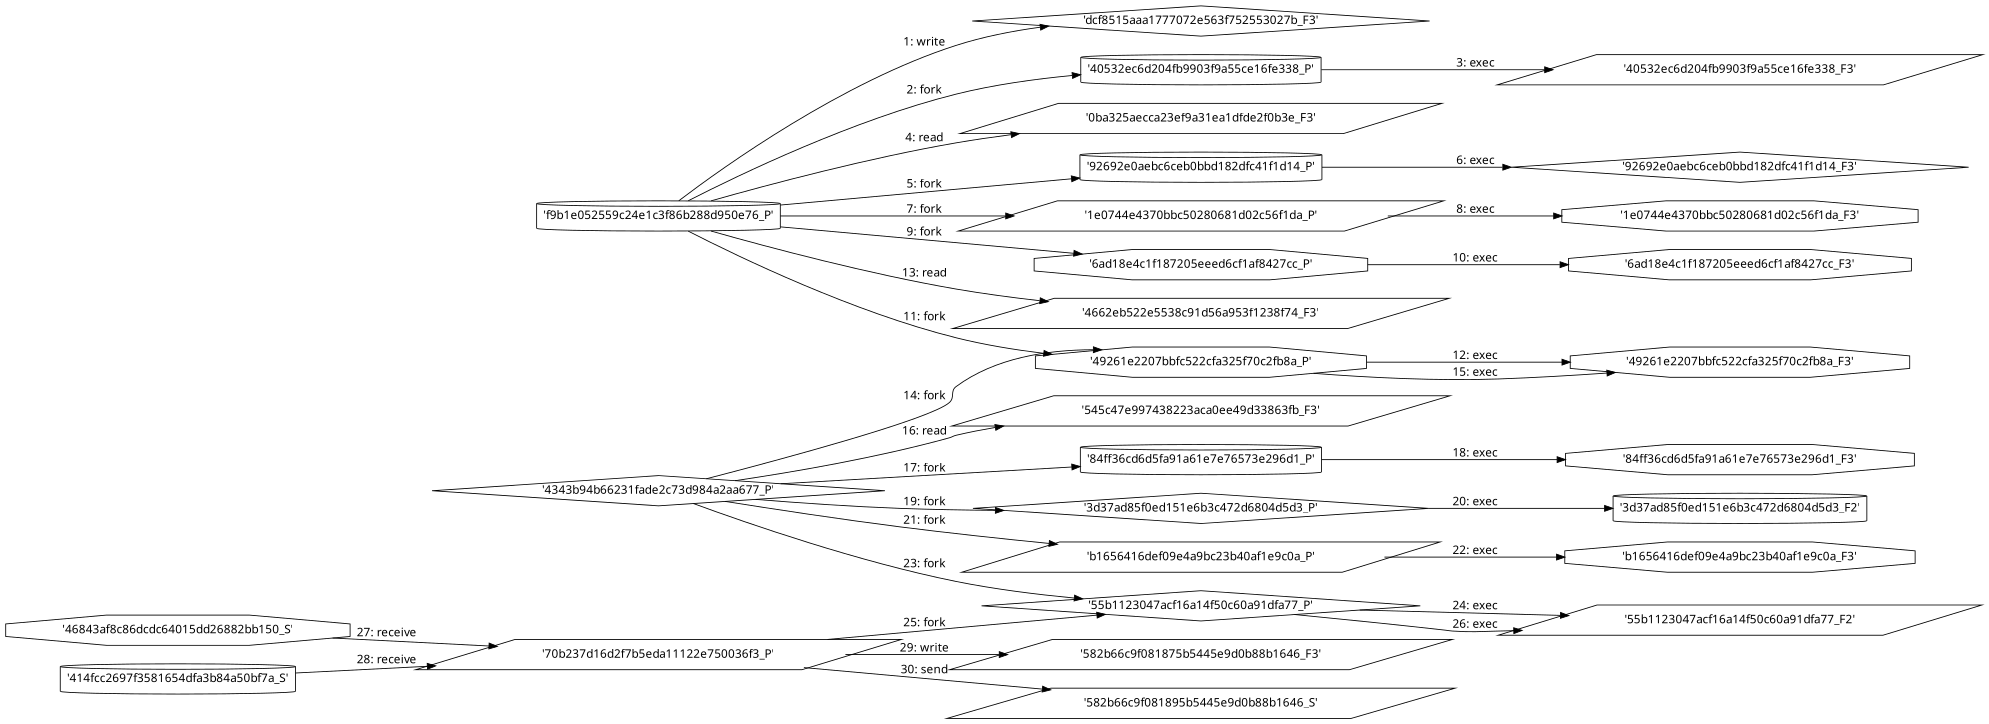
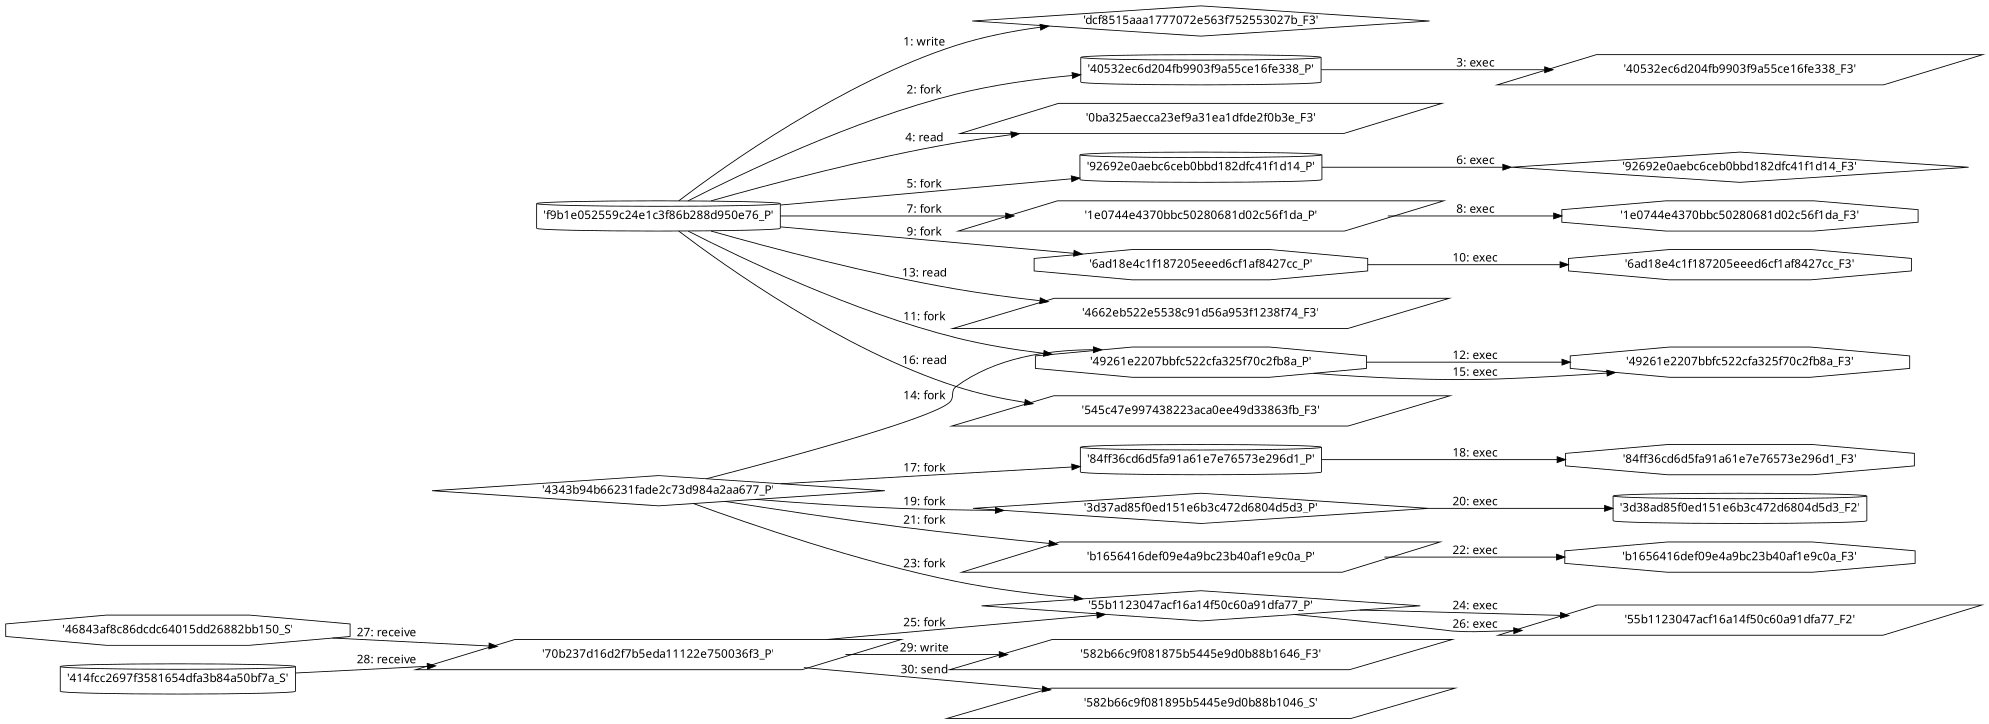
(866, 458) -> (842, 337)
(1740, 508) -> (1740, 508)
(1201, 703) -> (1201, 703)
